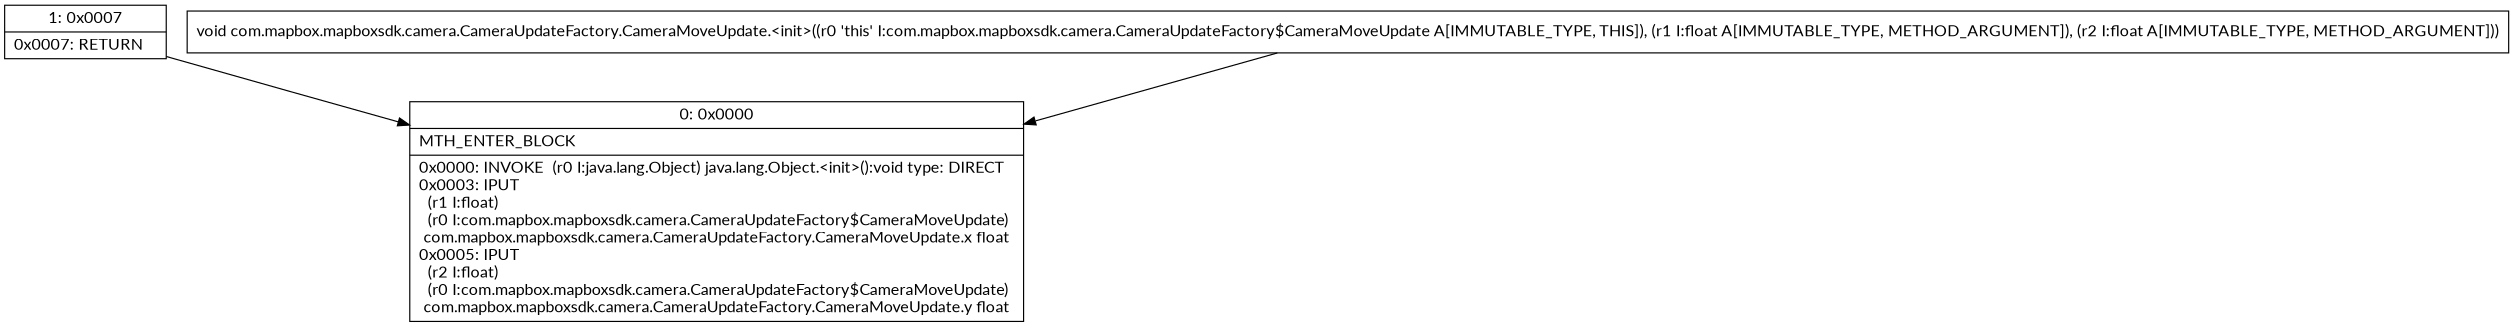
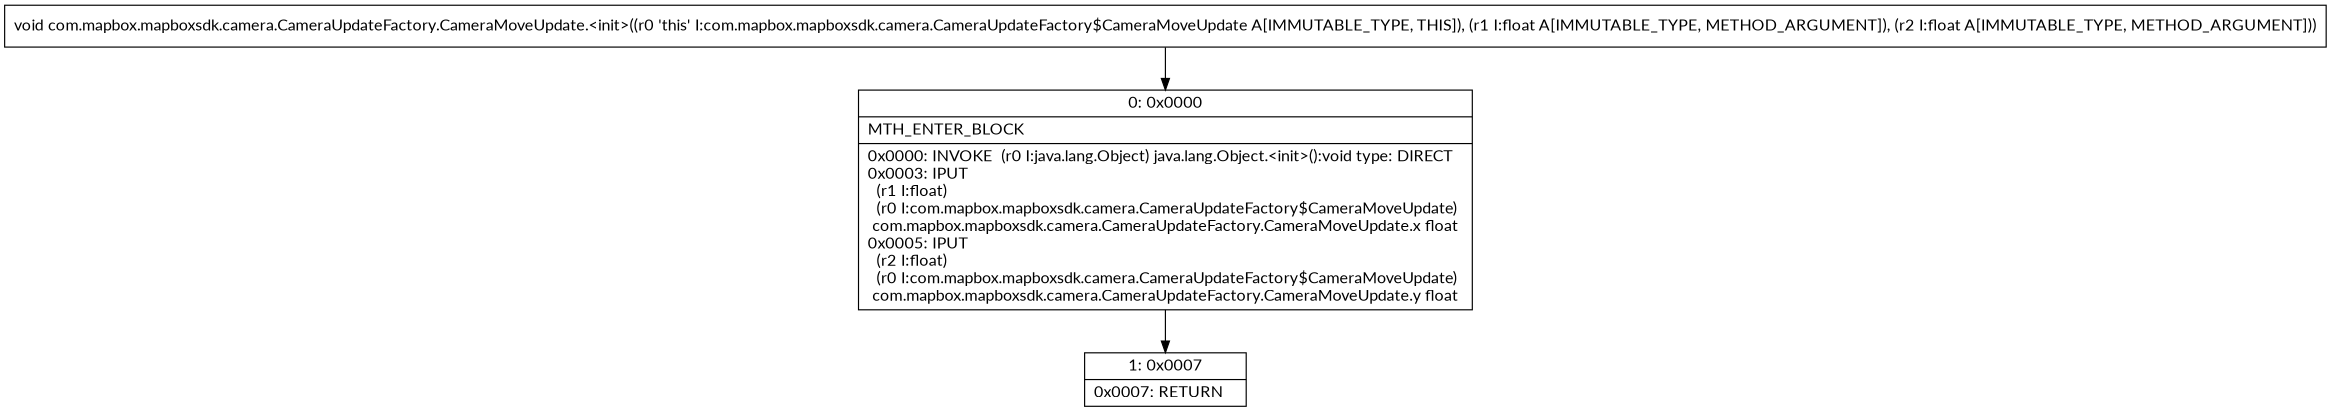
(282, 89) -> (1165, 325)
